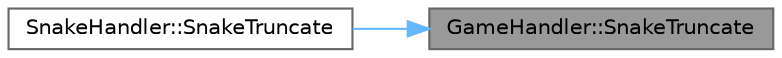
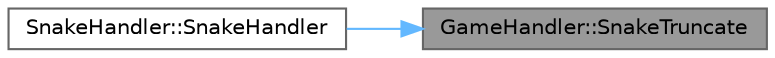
(181, 29) -> (177, 29)
